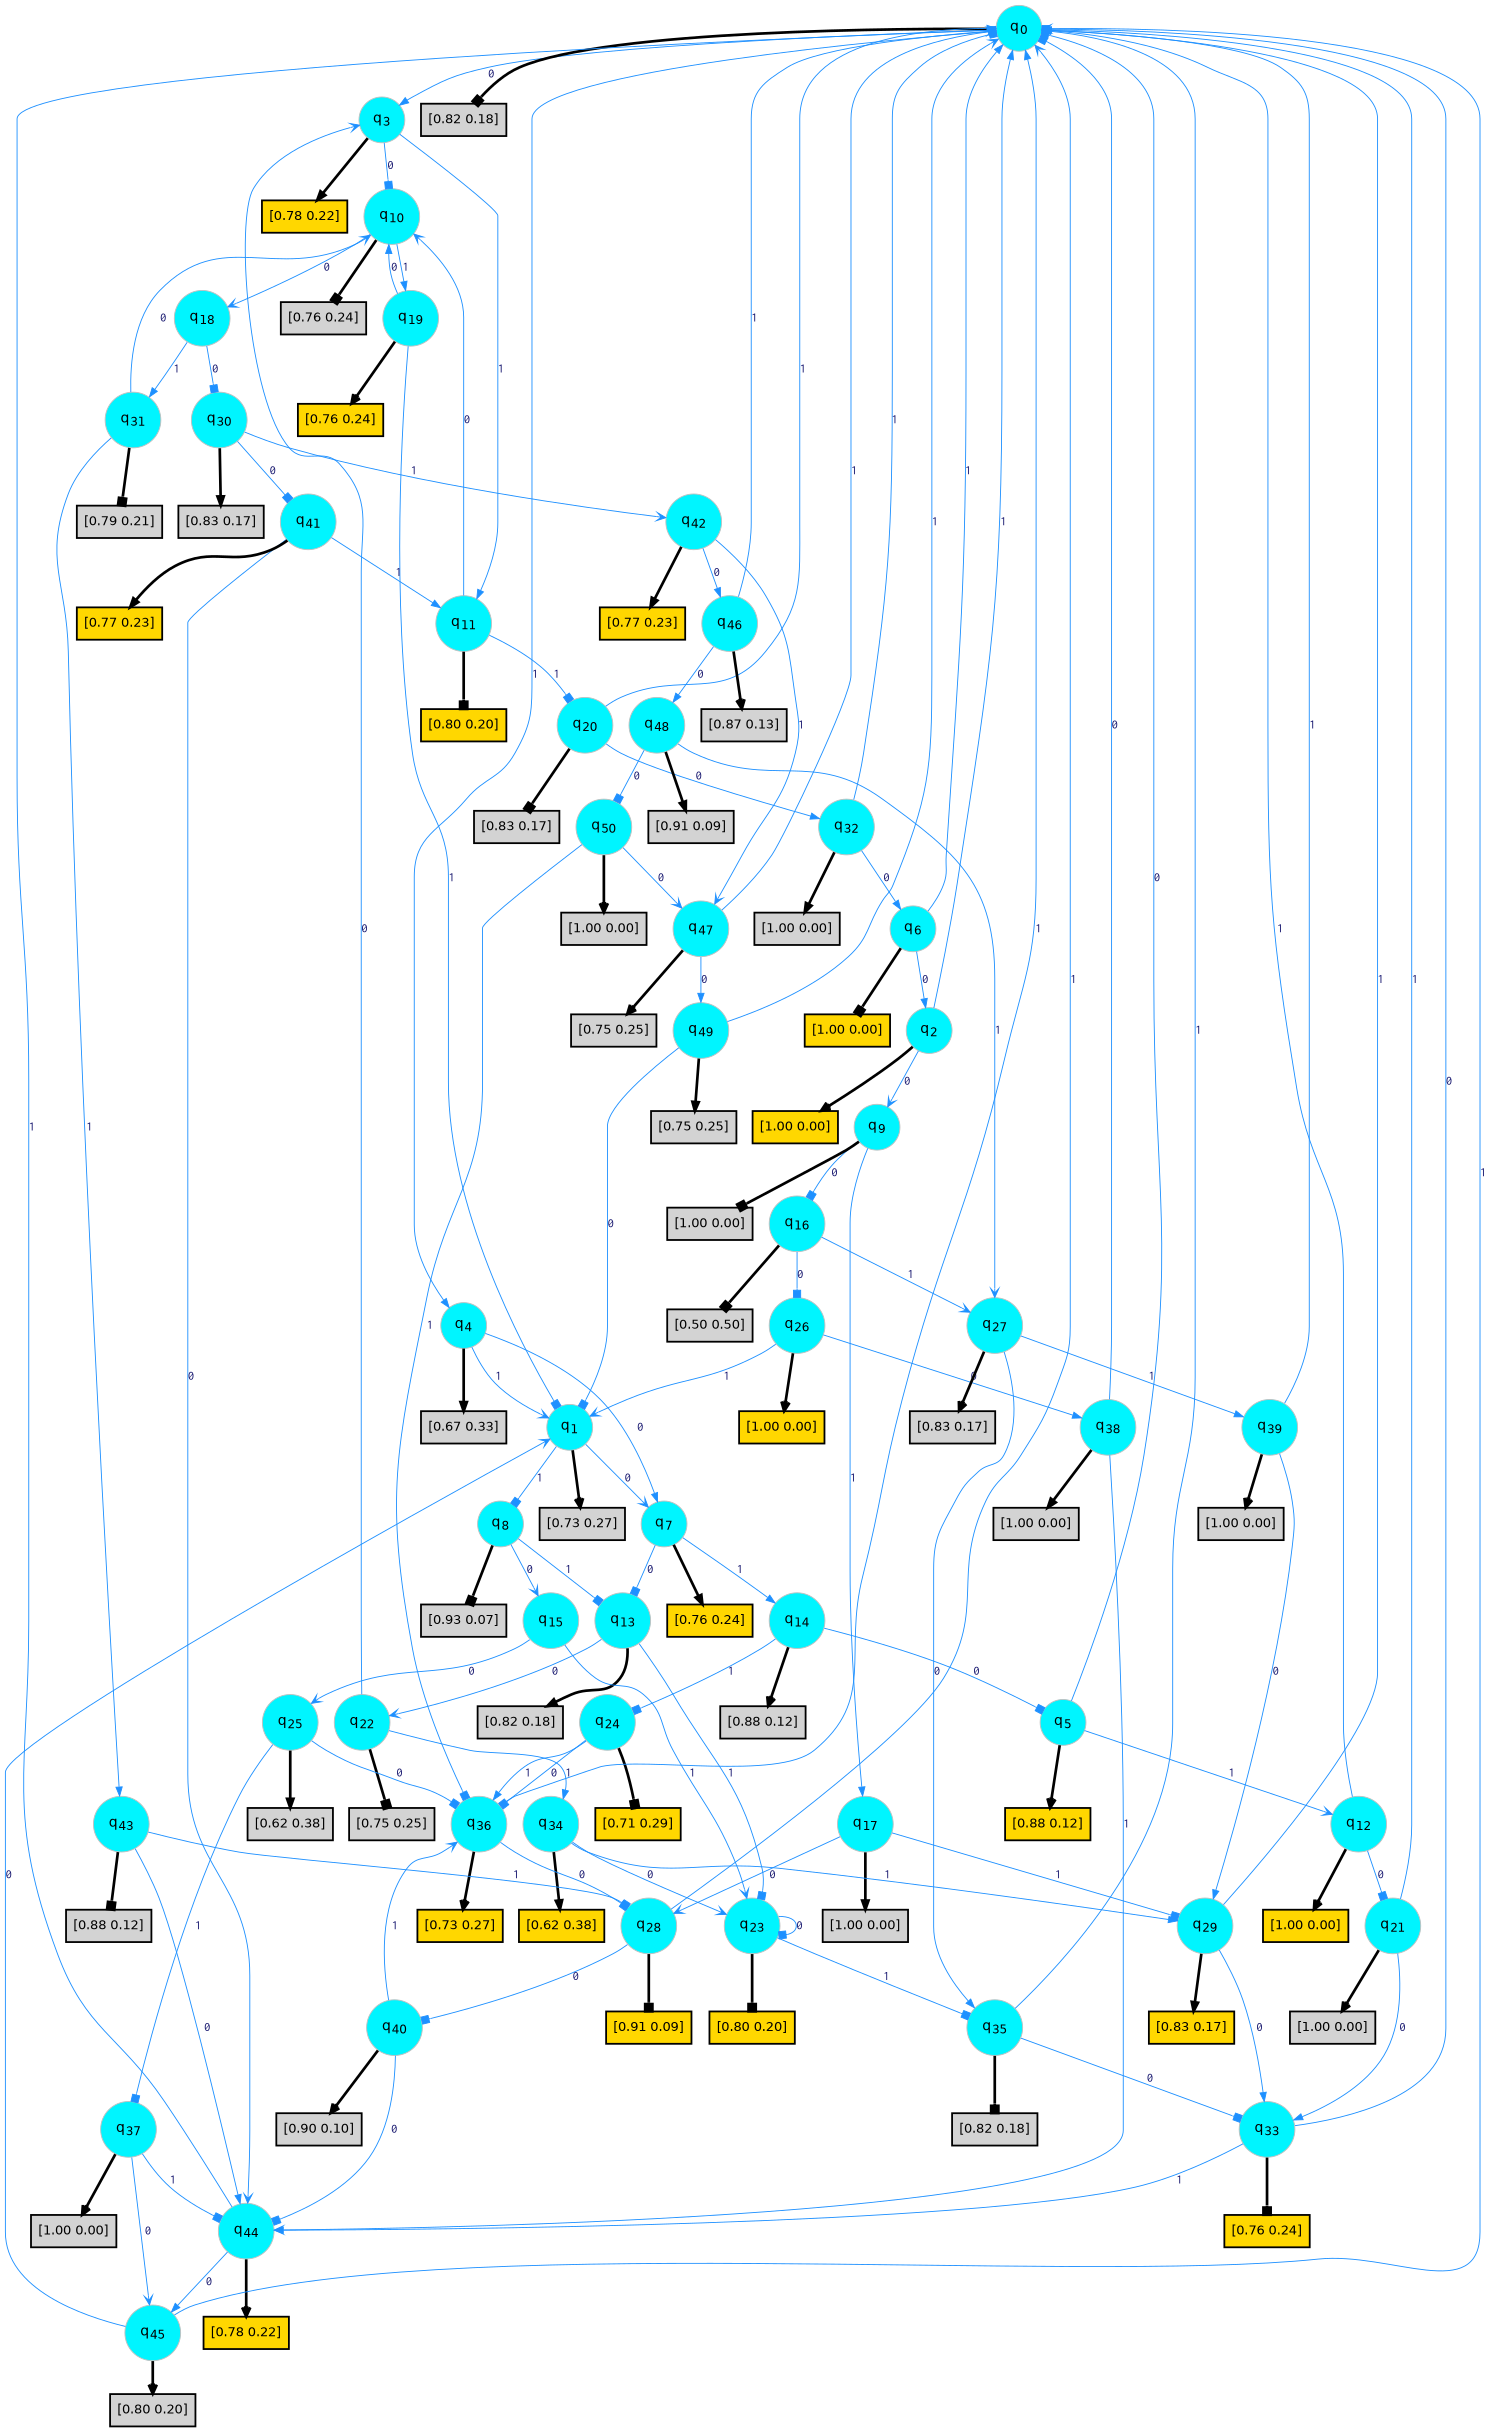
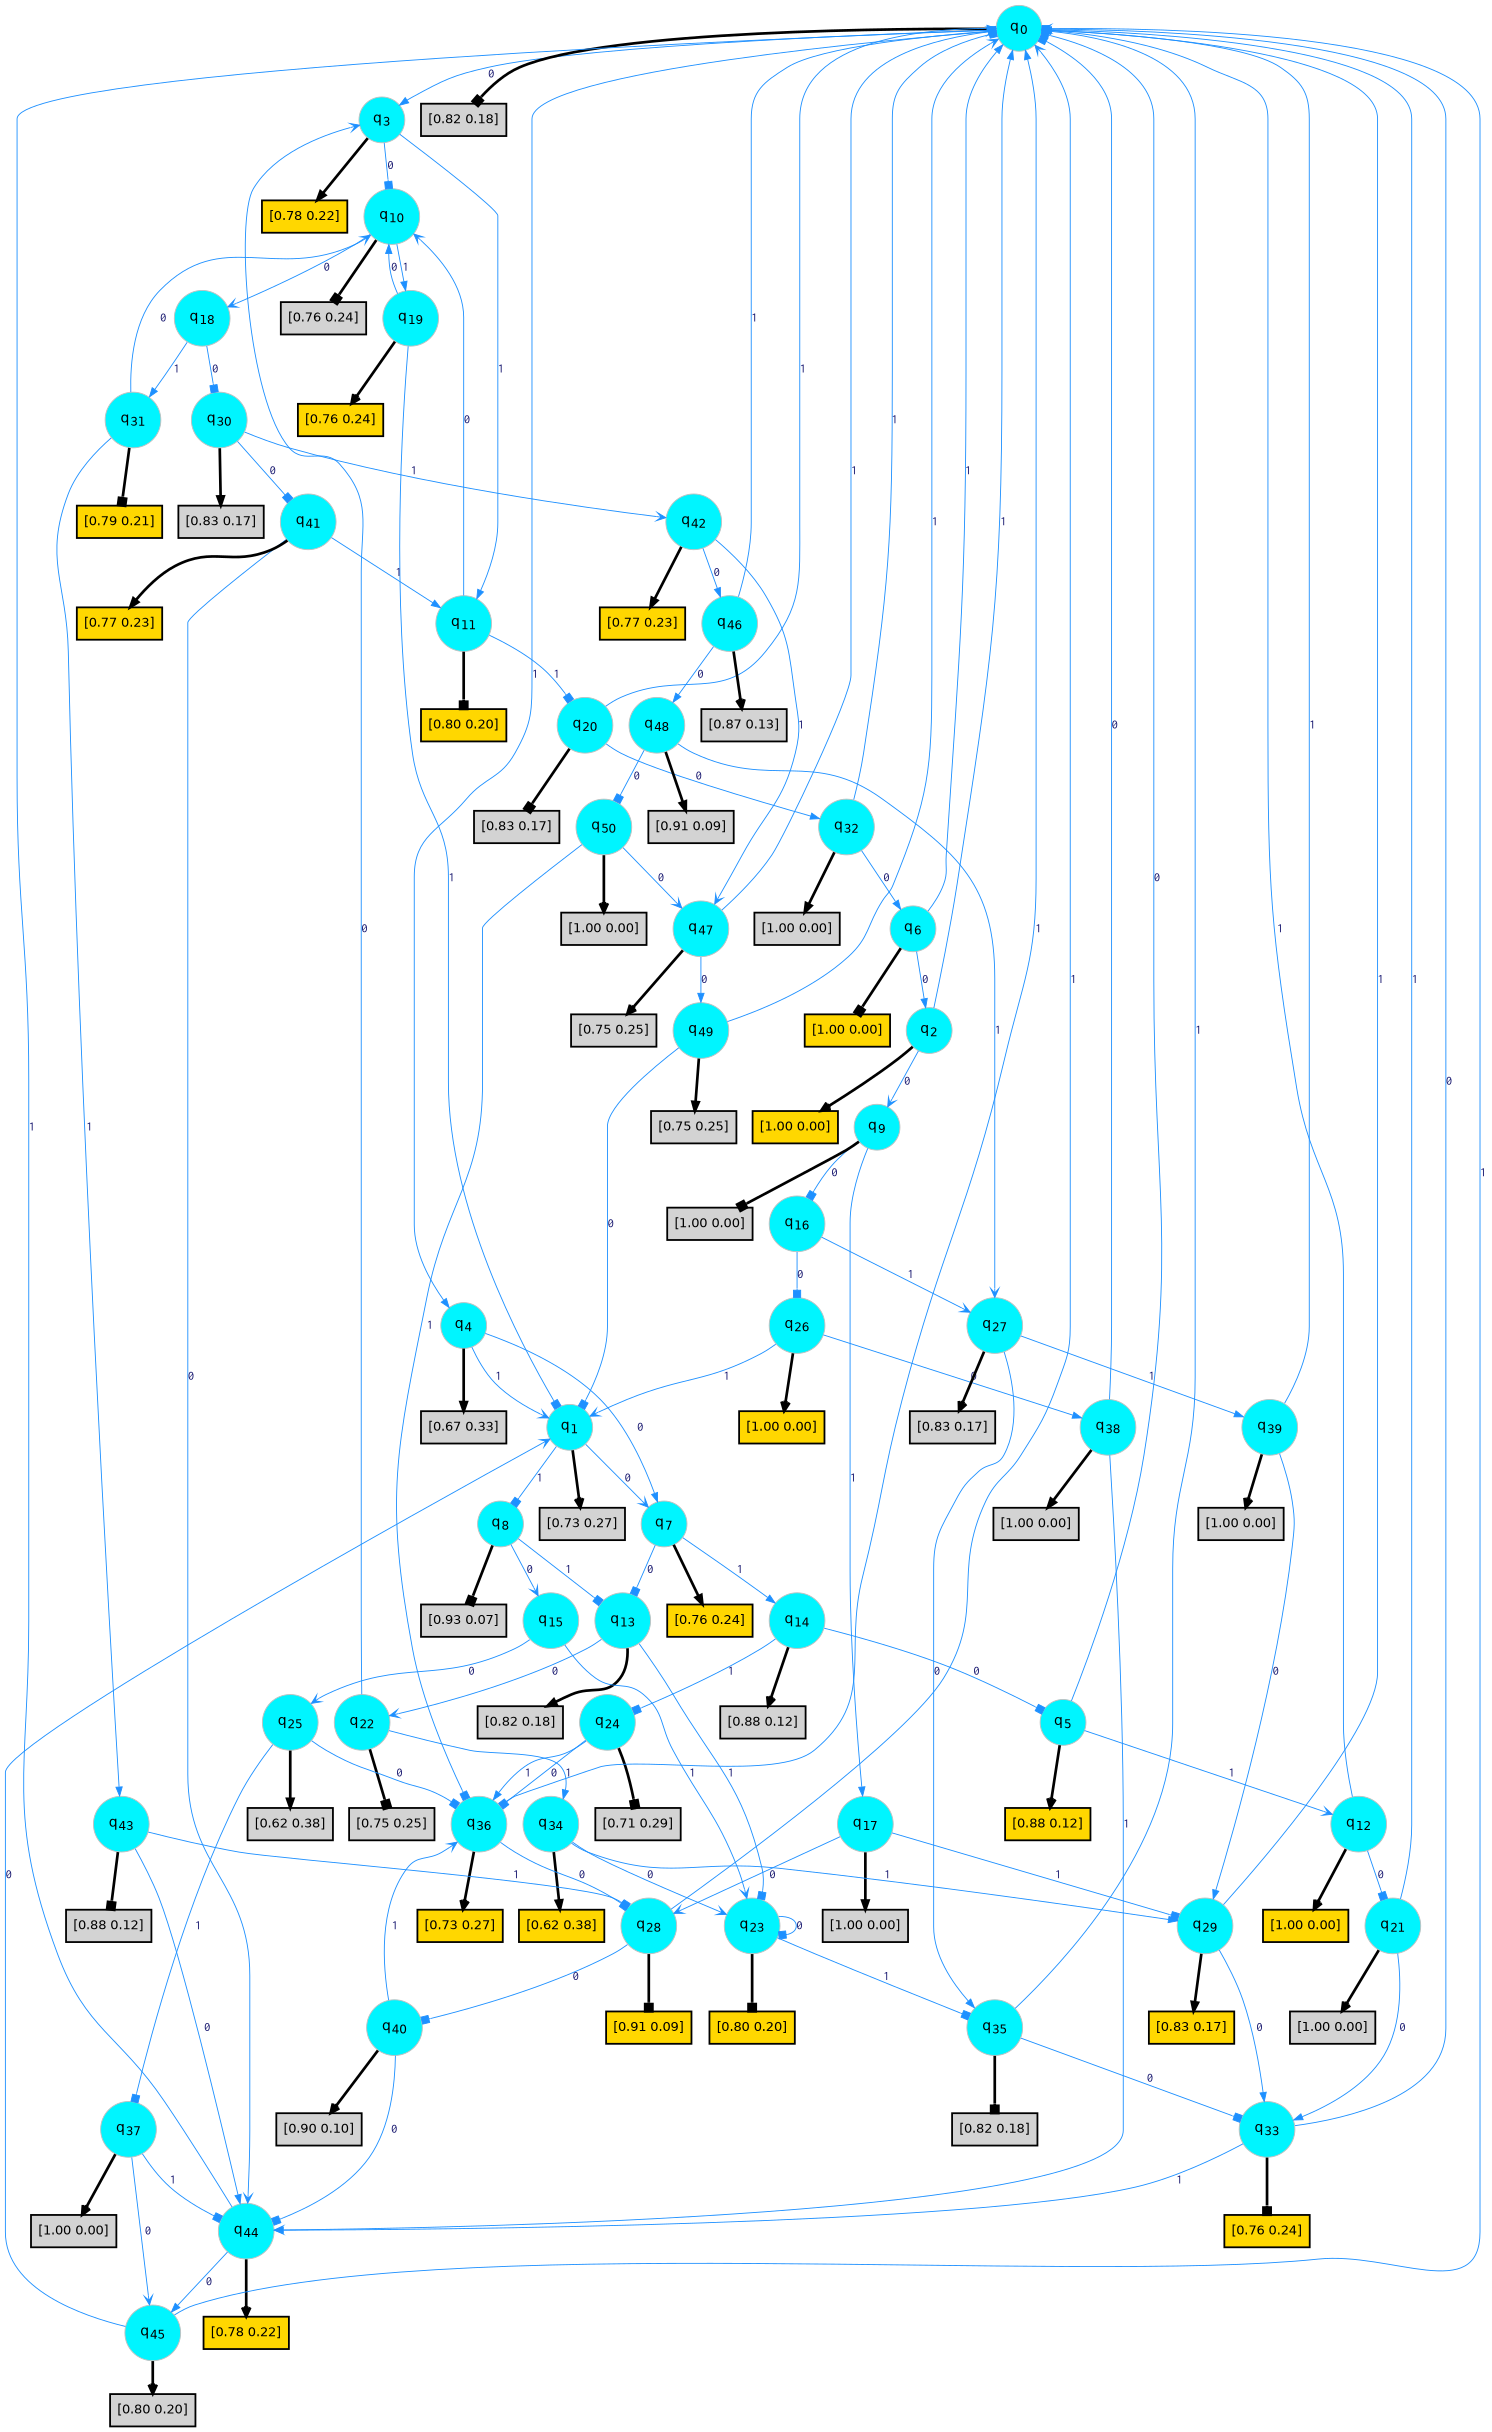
(120, 522) -> (120, 522)
(710, 1326) -> none
(638, 1824) -> (638, 1824)
